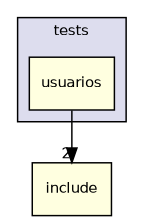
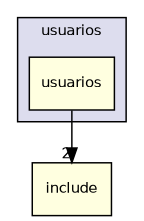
(72, 32) -> (72, 32)
